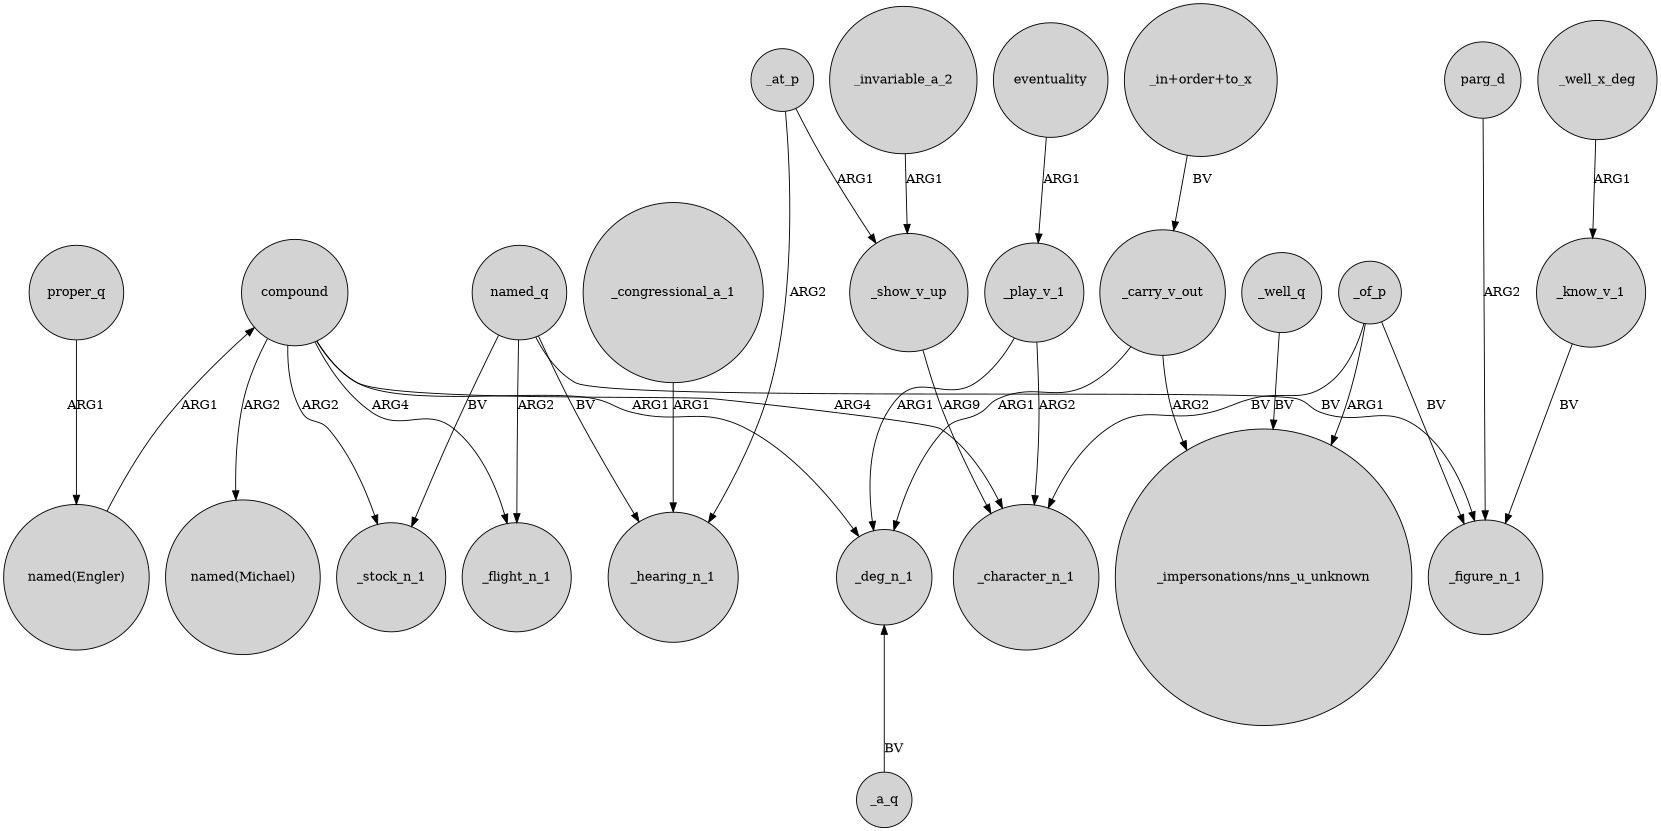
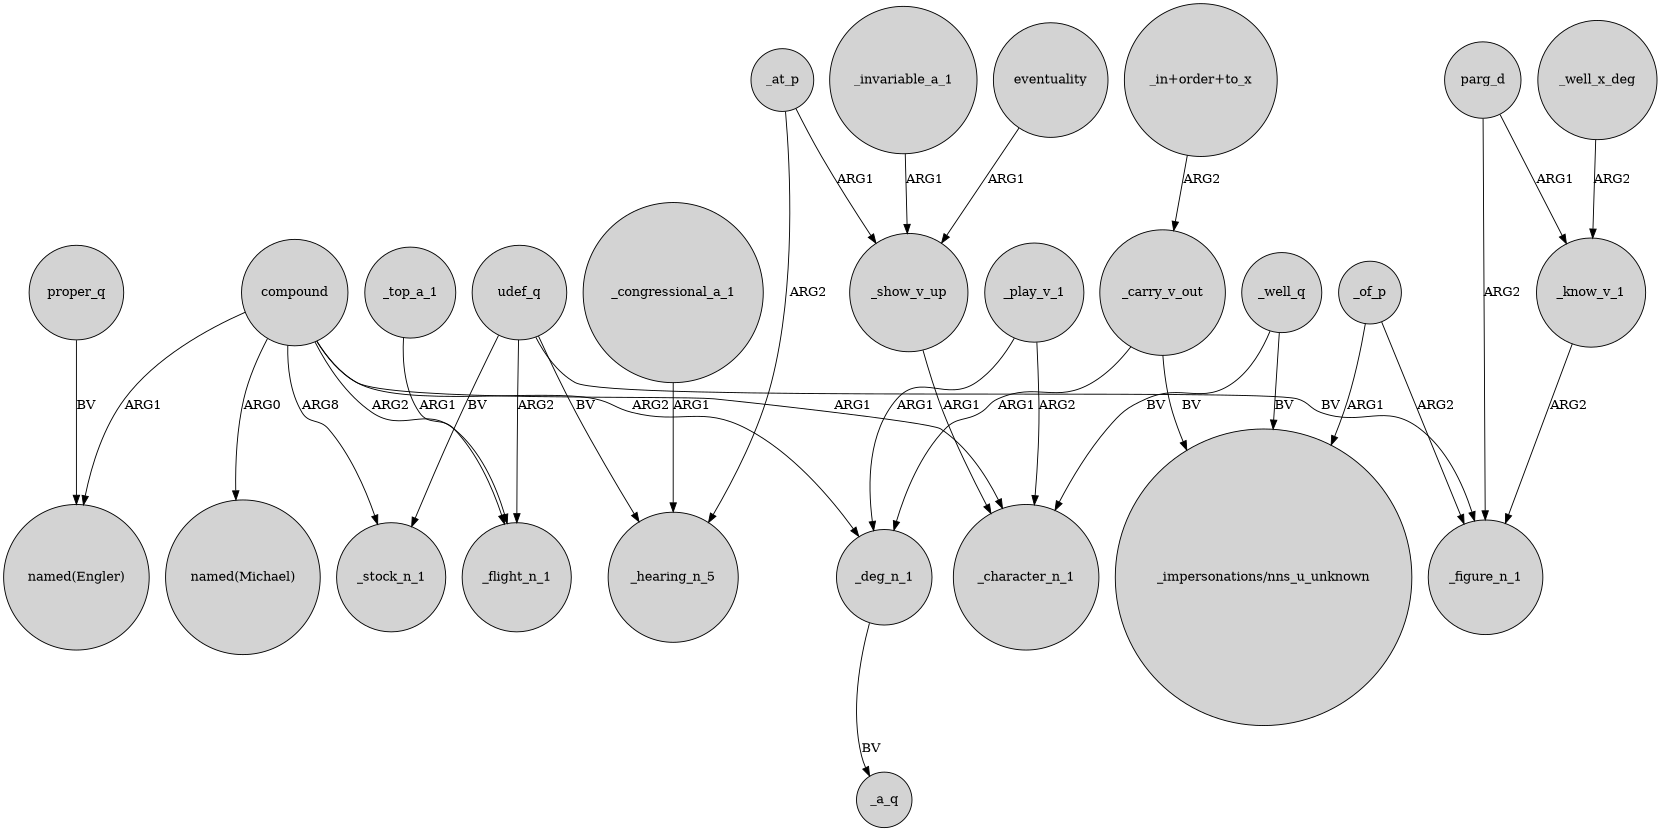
(903, 80) -> (903, 80)
none -> (1531, 175)
(1202, 180) -> (1202, 180)
(1612, 180) -> (1612, 180)
(1043, 186) -> (983, 182)
none -> (410, 293)
(519, 293) -> (519, 293)
(86, 406) -> (86, 406)
(262, 406) -> (262, 406)
(321, 406) -> (321, 406)
(391, 406) -> (391, 406)
(651, 406) -> (651, 406)
(853, 406) -> (853, 406)
(962, 406) -> (962, 406)
(1191, 406) -> (1191, 406)
(1436, 406) -> (1436, 406)
(1569, 406) -> (1569, 406)
(1209, 413) -> (1141, 401)
(168, 415) -> (139, 382)
(673, 577) -> (673, 577)
(884, 703) -> (857, 695)
